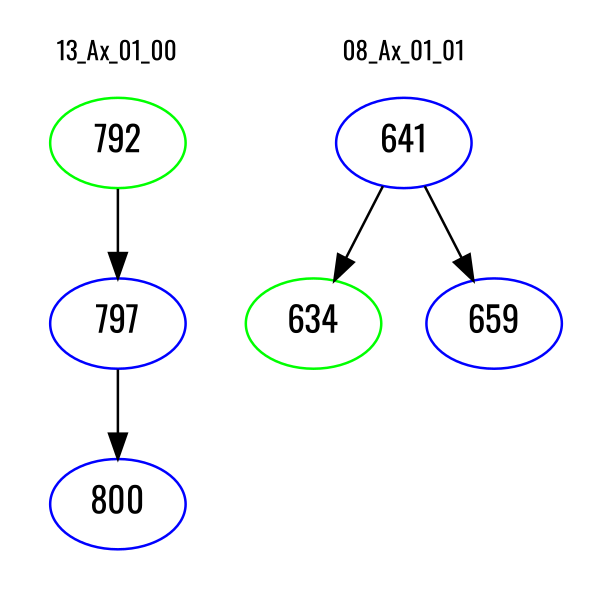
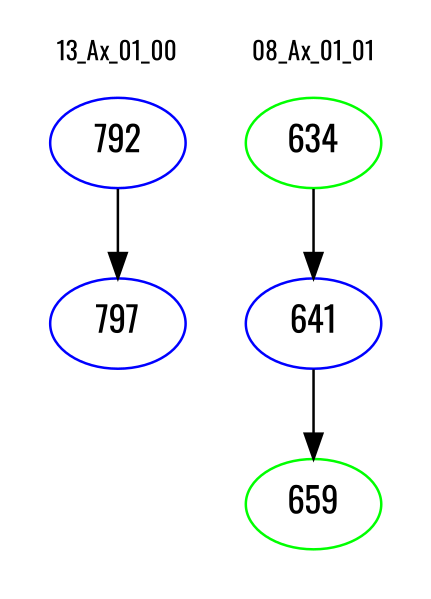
(118, 143) -> (118, 143)
(364, 222) -> (314, 221)
(494, 324) -> (314, 504)
(118, 504) -> none
